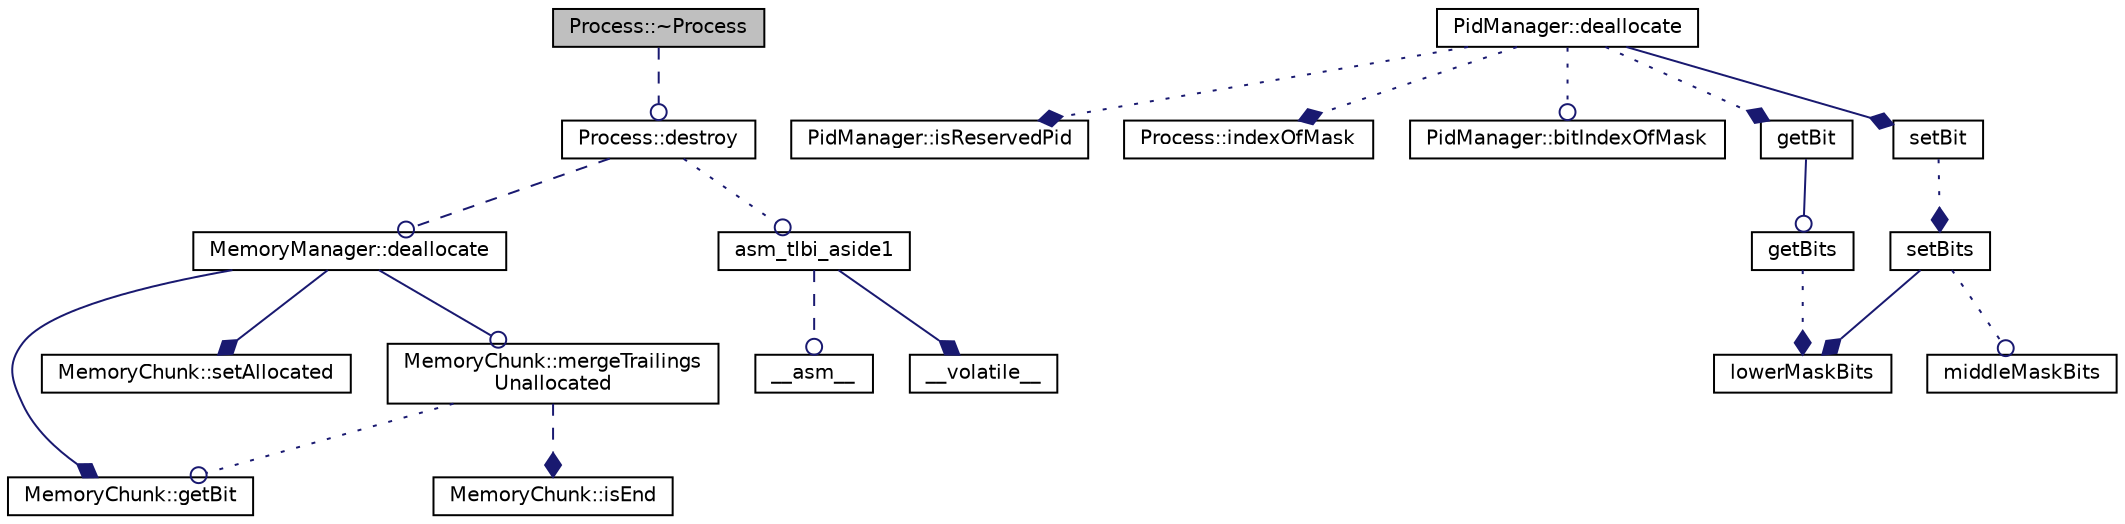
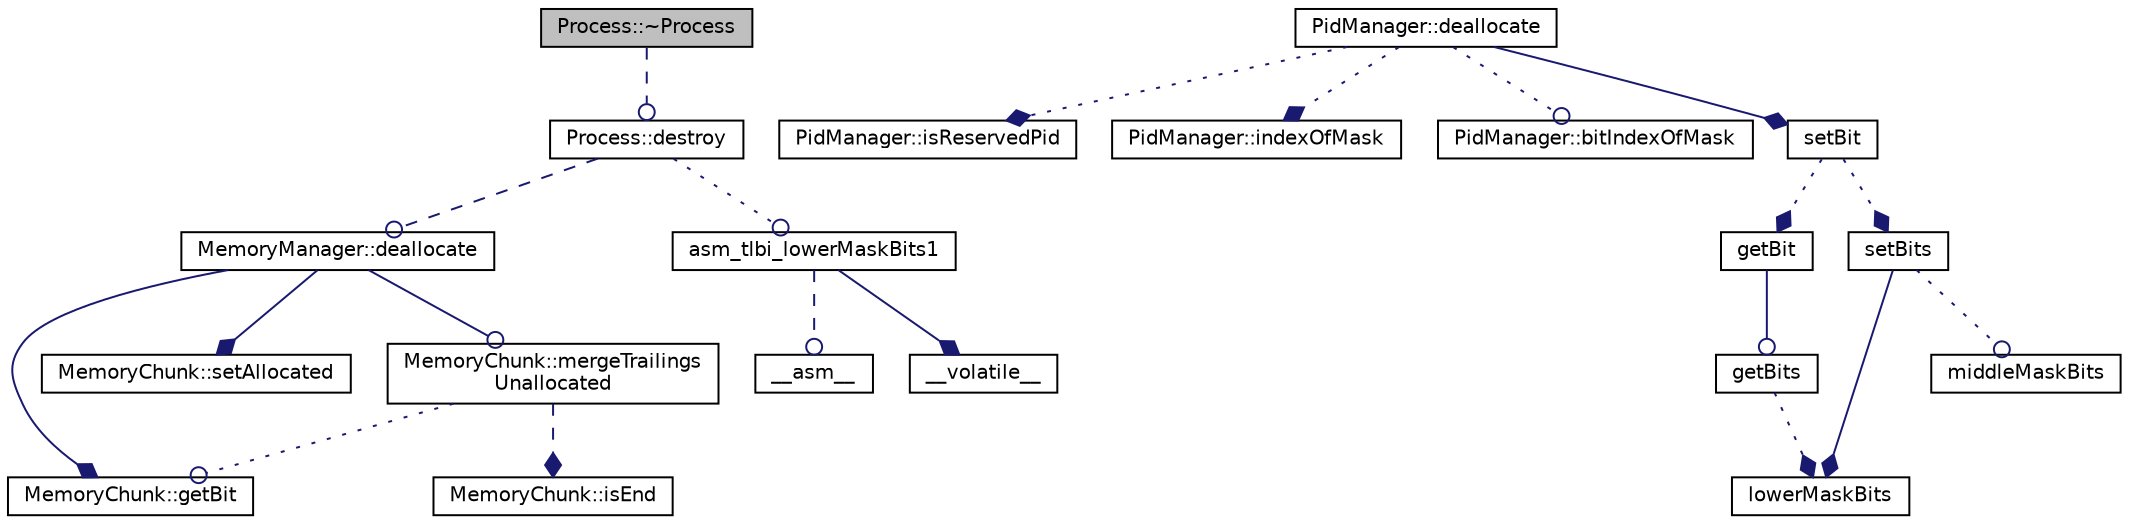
(1676, 79) -> (1806, 185)
(1249, 140) -> (1257, 140)
(814, 251) -> (814, 251)
